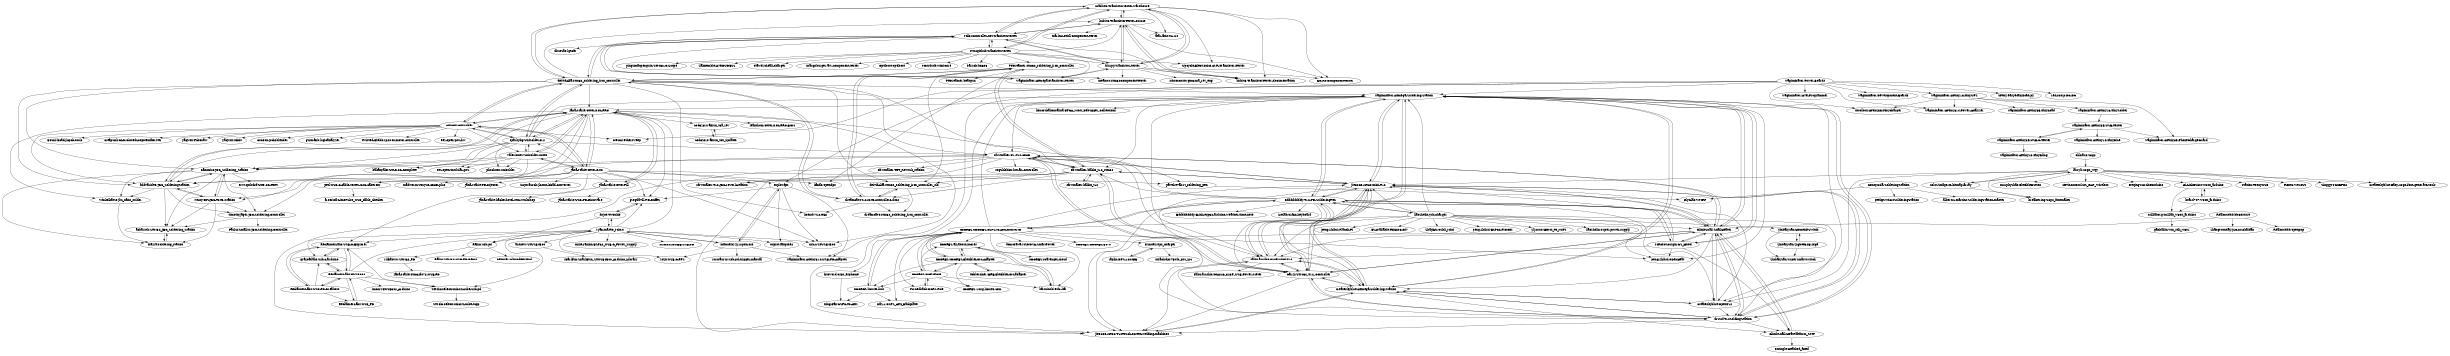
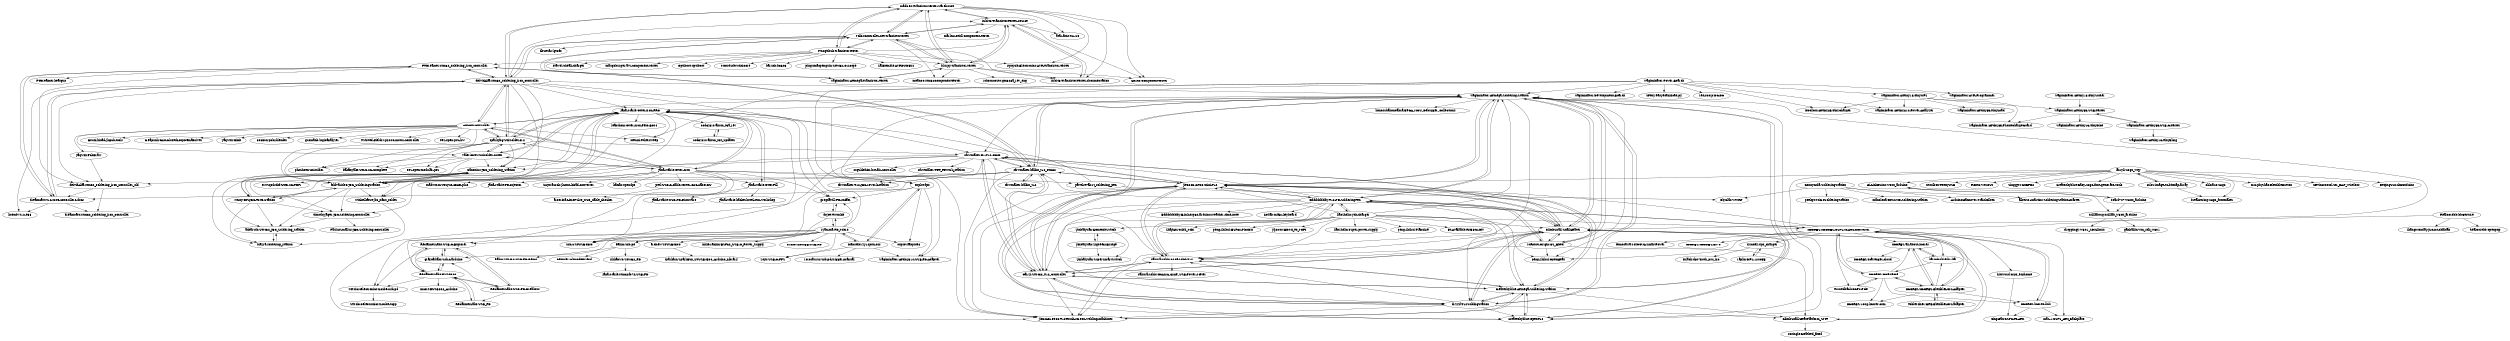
(989, 84) -> none
none -> (1221, 101)
(2027, 103) -> (1988, 104)
(899, 131) -> (894, 131)
(2086, 162) -> (2173, 177)
(2255, 185) -> (1941, 185)
(888, 193) -> (96, 169)
none -> (1900, 200)
none -> (1973, 200)
none -> (2084, 230)
(467, 240) -> (594, 235)
(989, 282) -> (1914, 267)
(1723, 311) -> (1497, 312)
